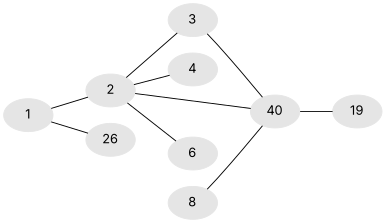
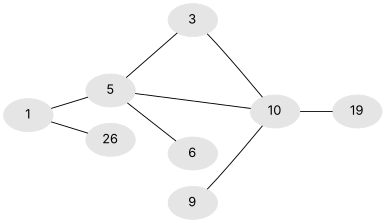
(193, 69) -> none
(111, 90) -> (111, 90)
(275, 111) -> (275, 111)
(193, 203) -> (193, 203)
